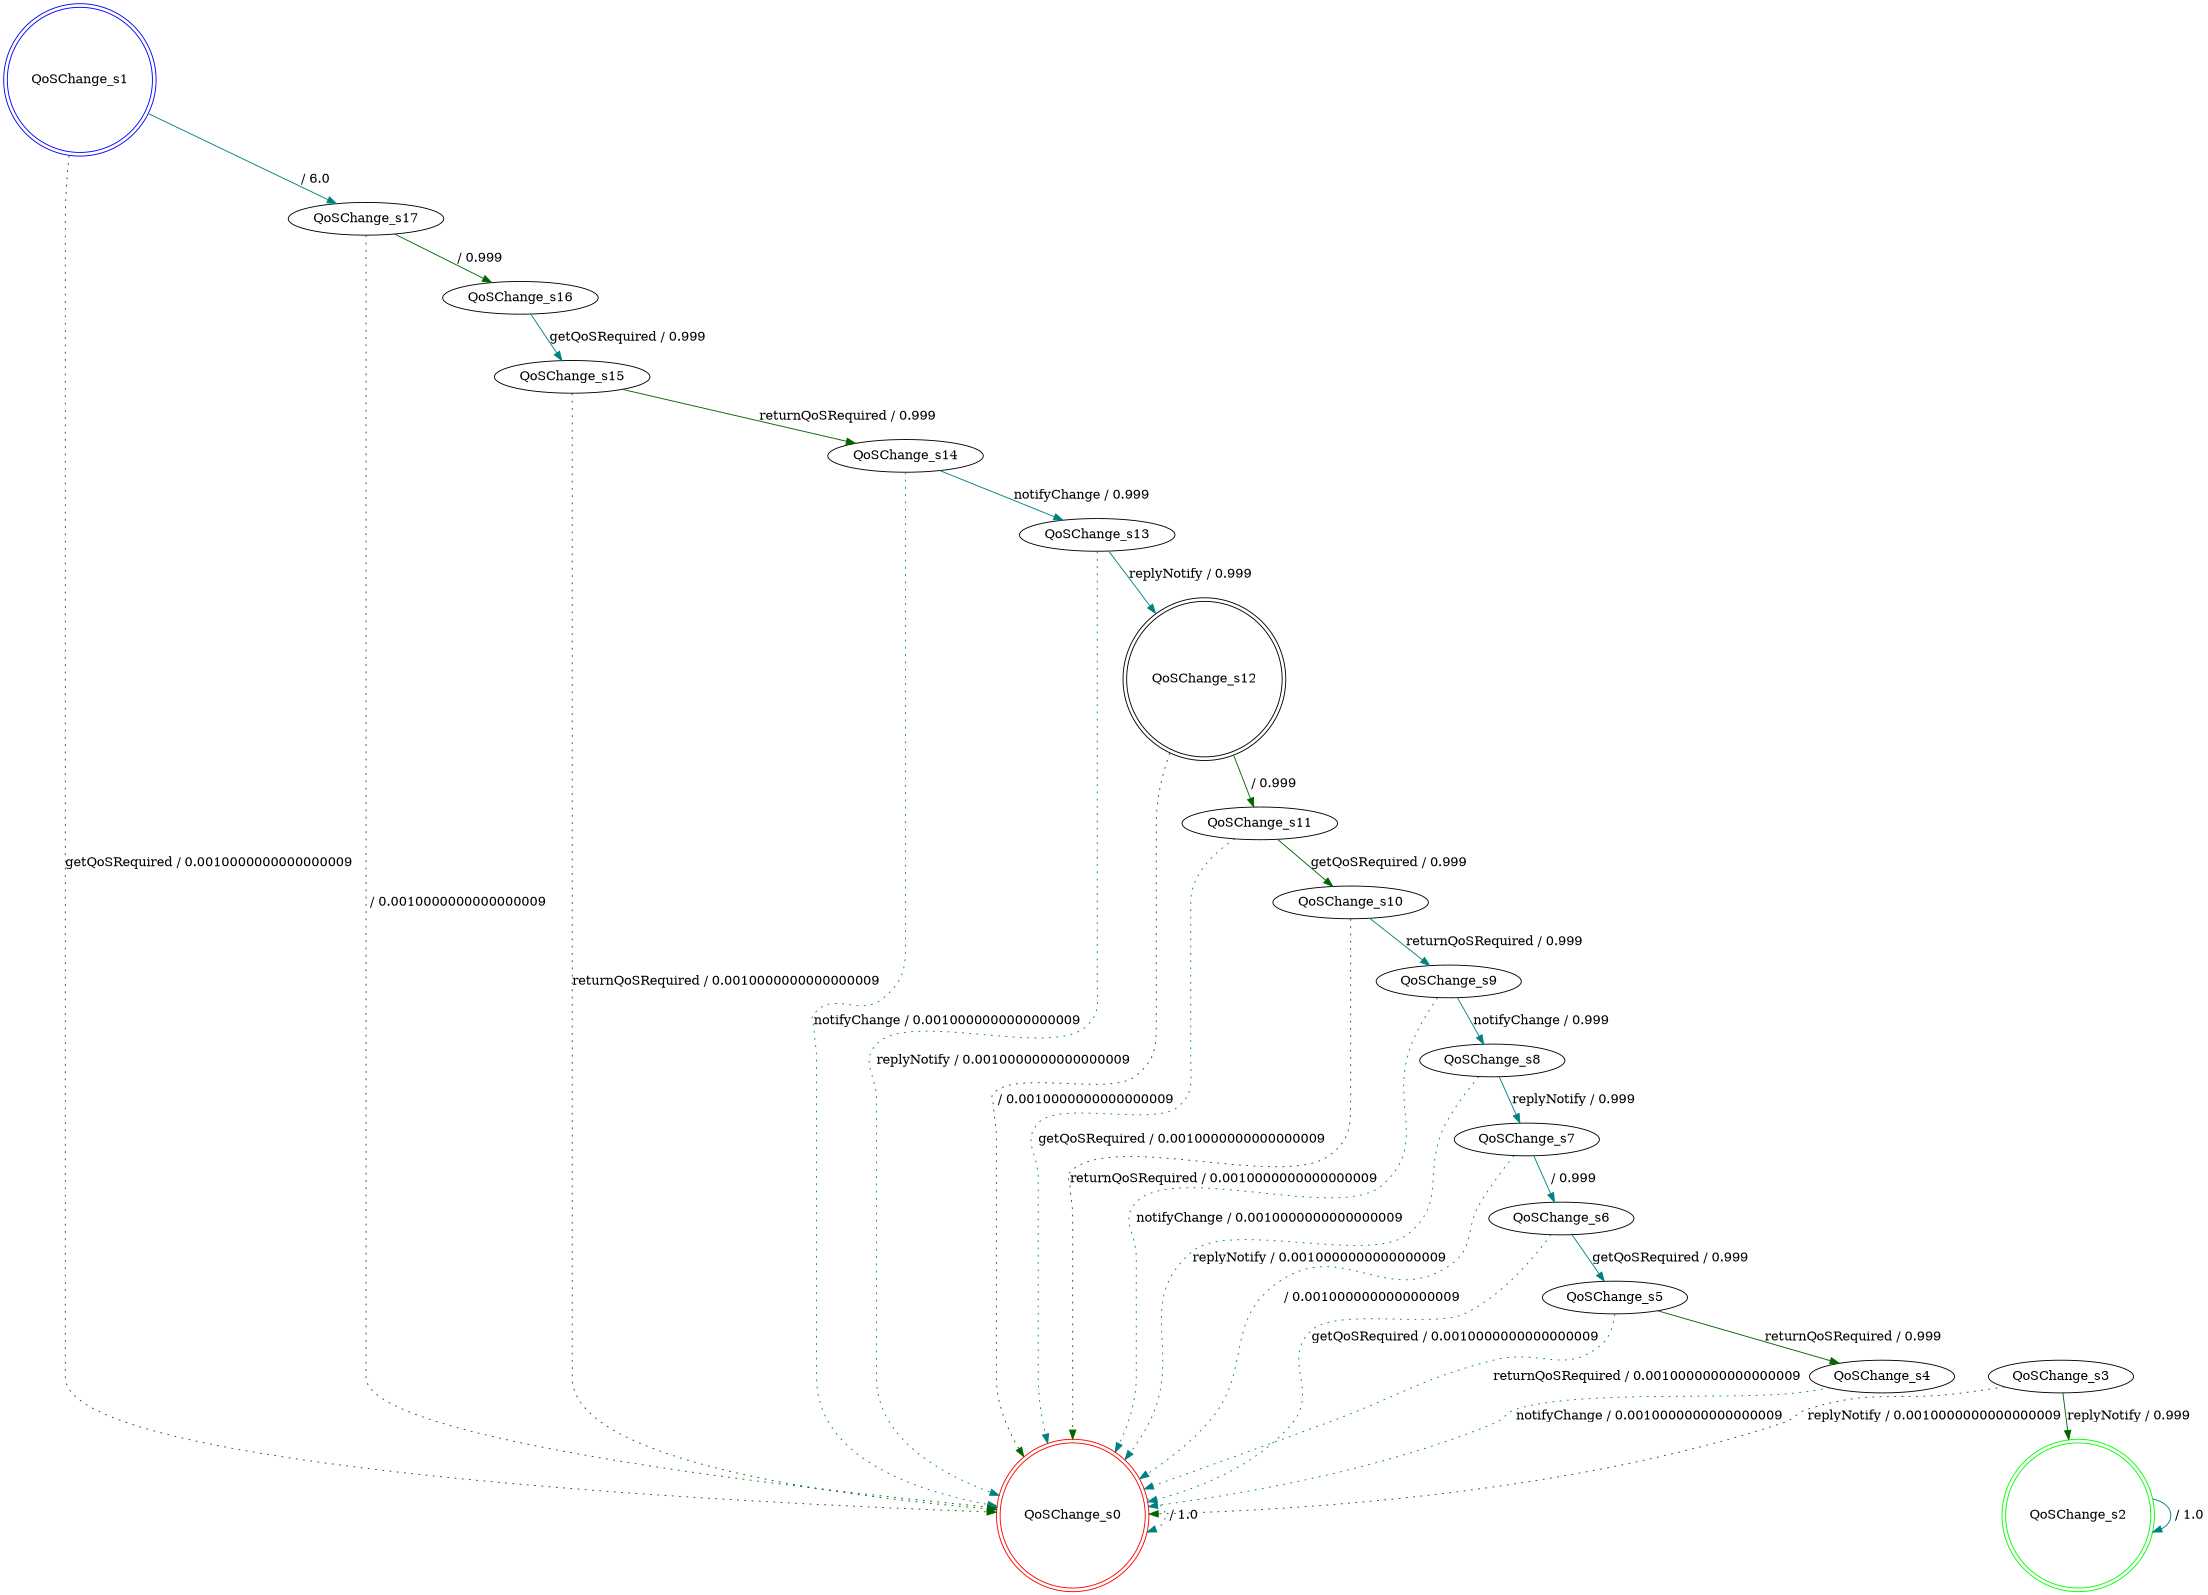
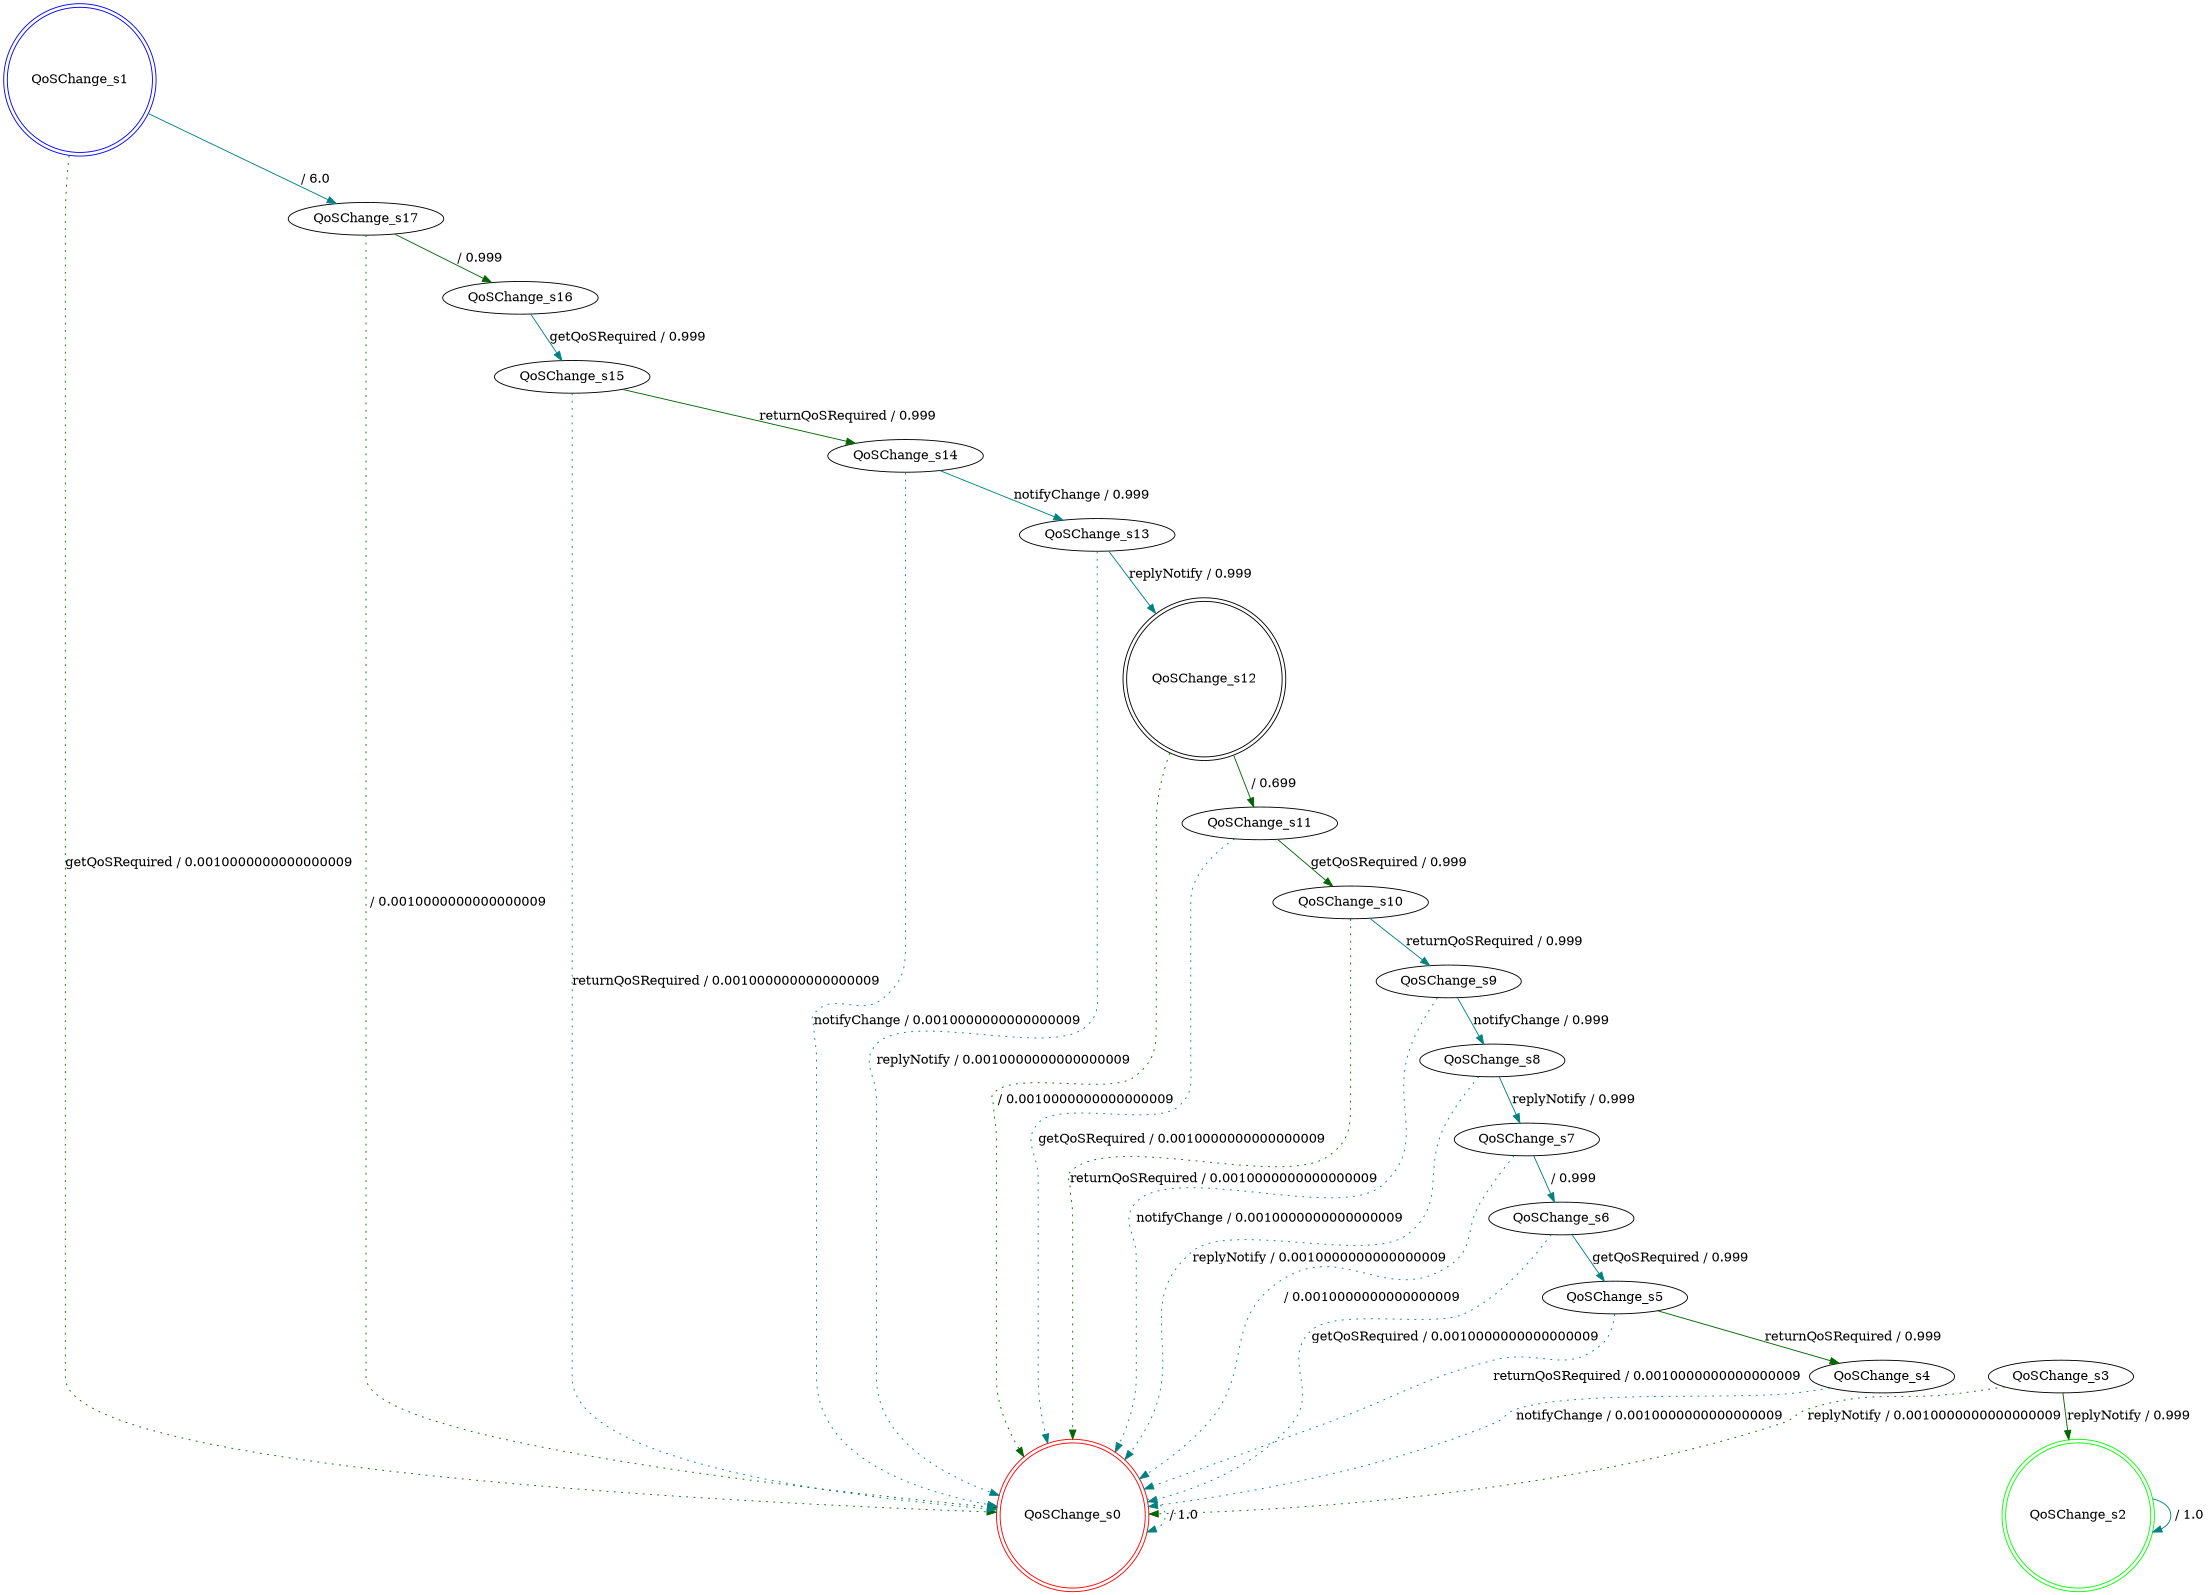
(1272, 784) -> (1272, 784)
(572, 1112) -> (572, 1112)
